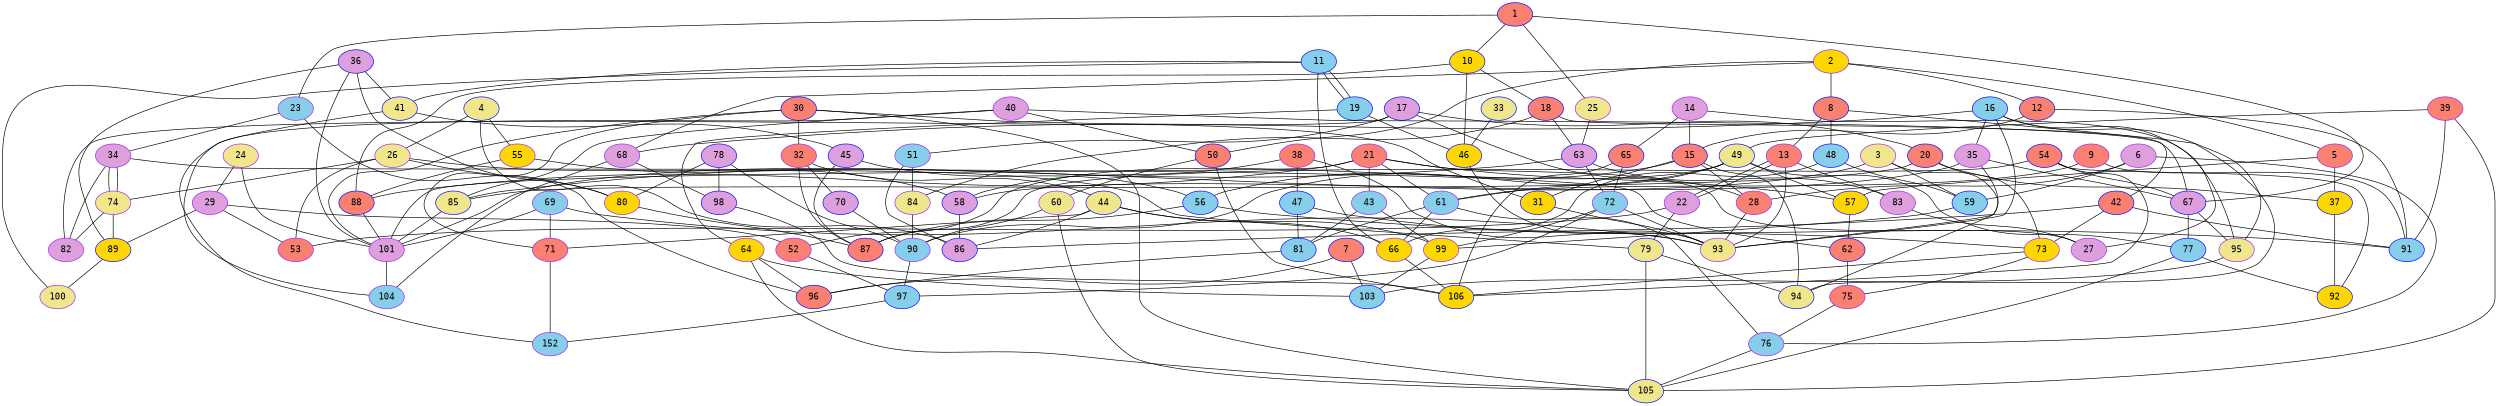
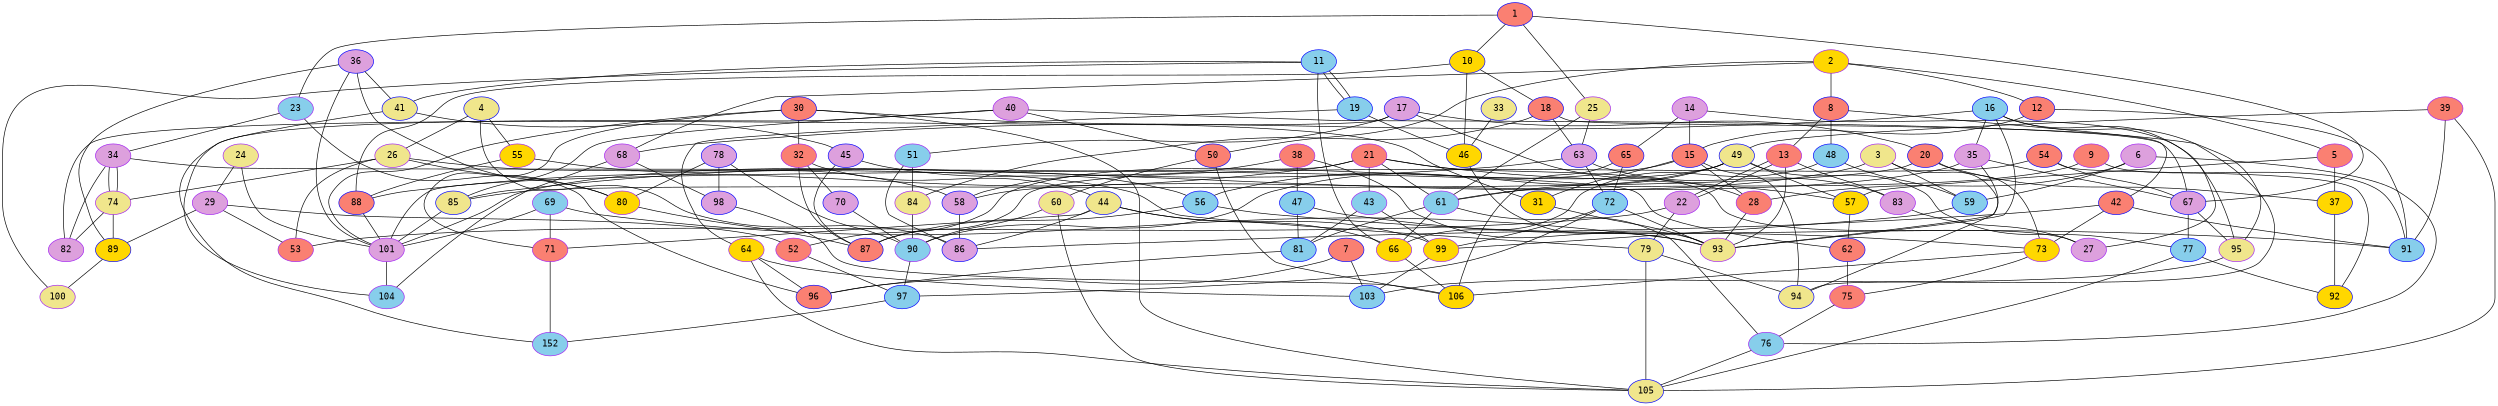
none -> (1514, 158)
(1610, 203) -> (1610, 203)
(1881, 278) -> none
